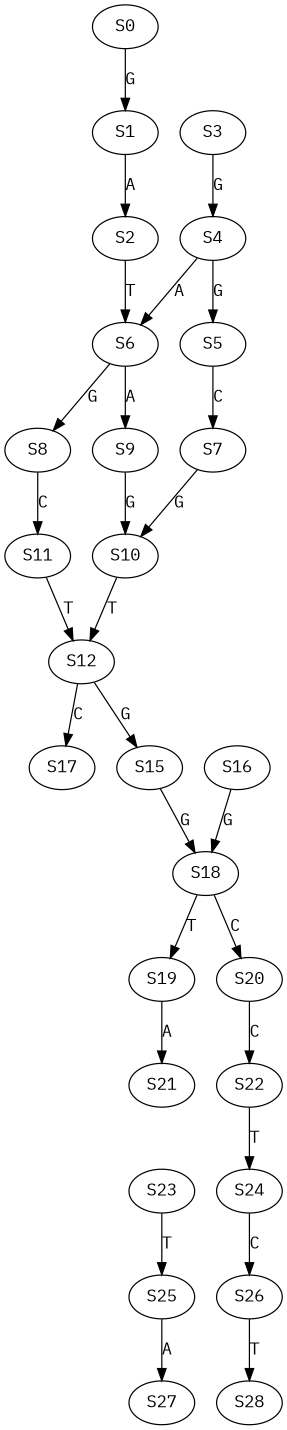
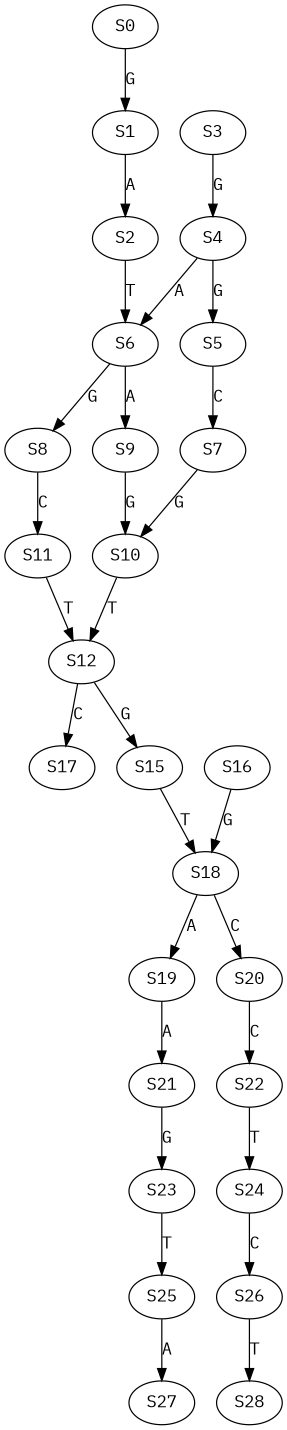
(186, 821) -> (186, 821)
(192, 926) -> (192, 926)
none -> (162, 1132)
